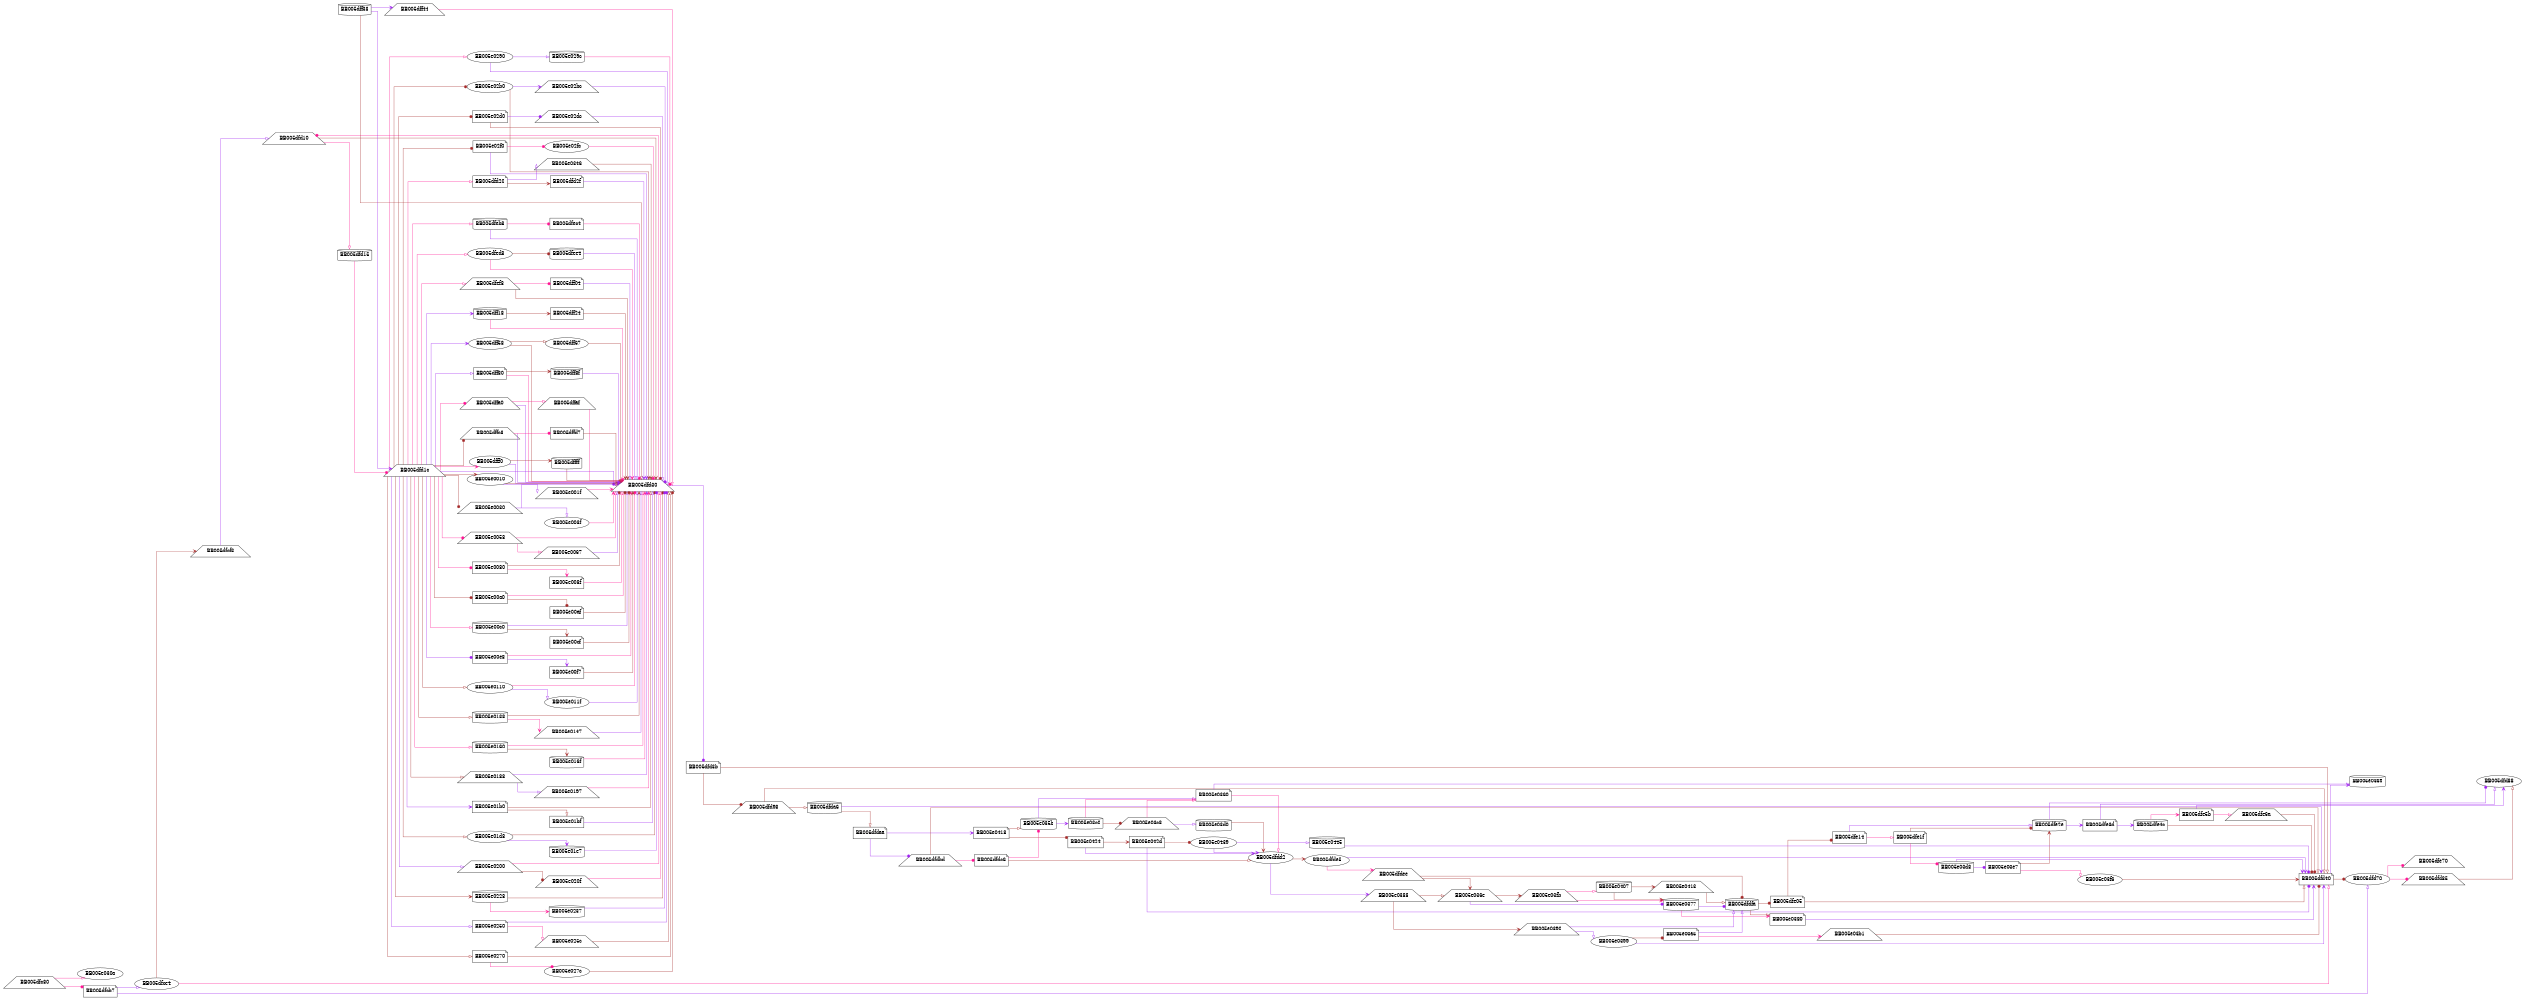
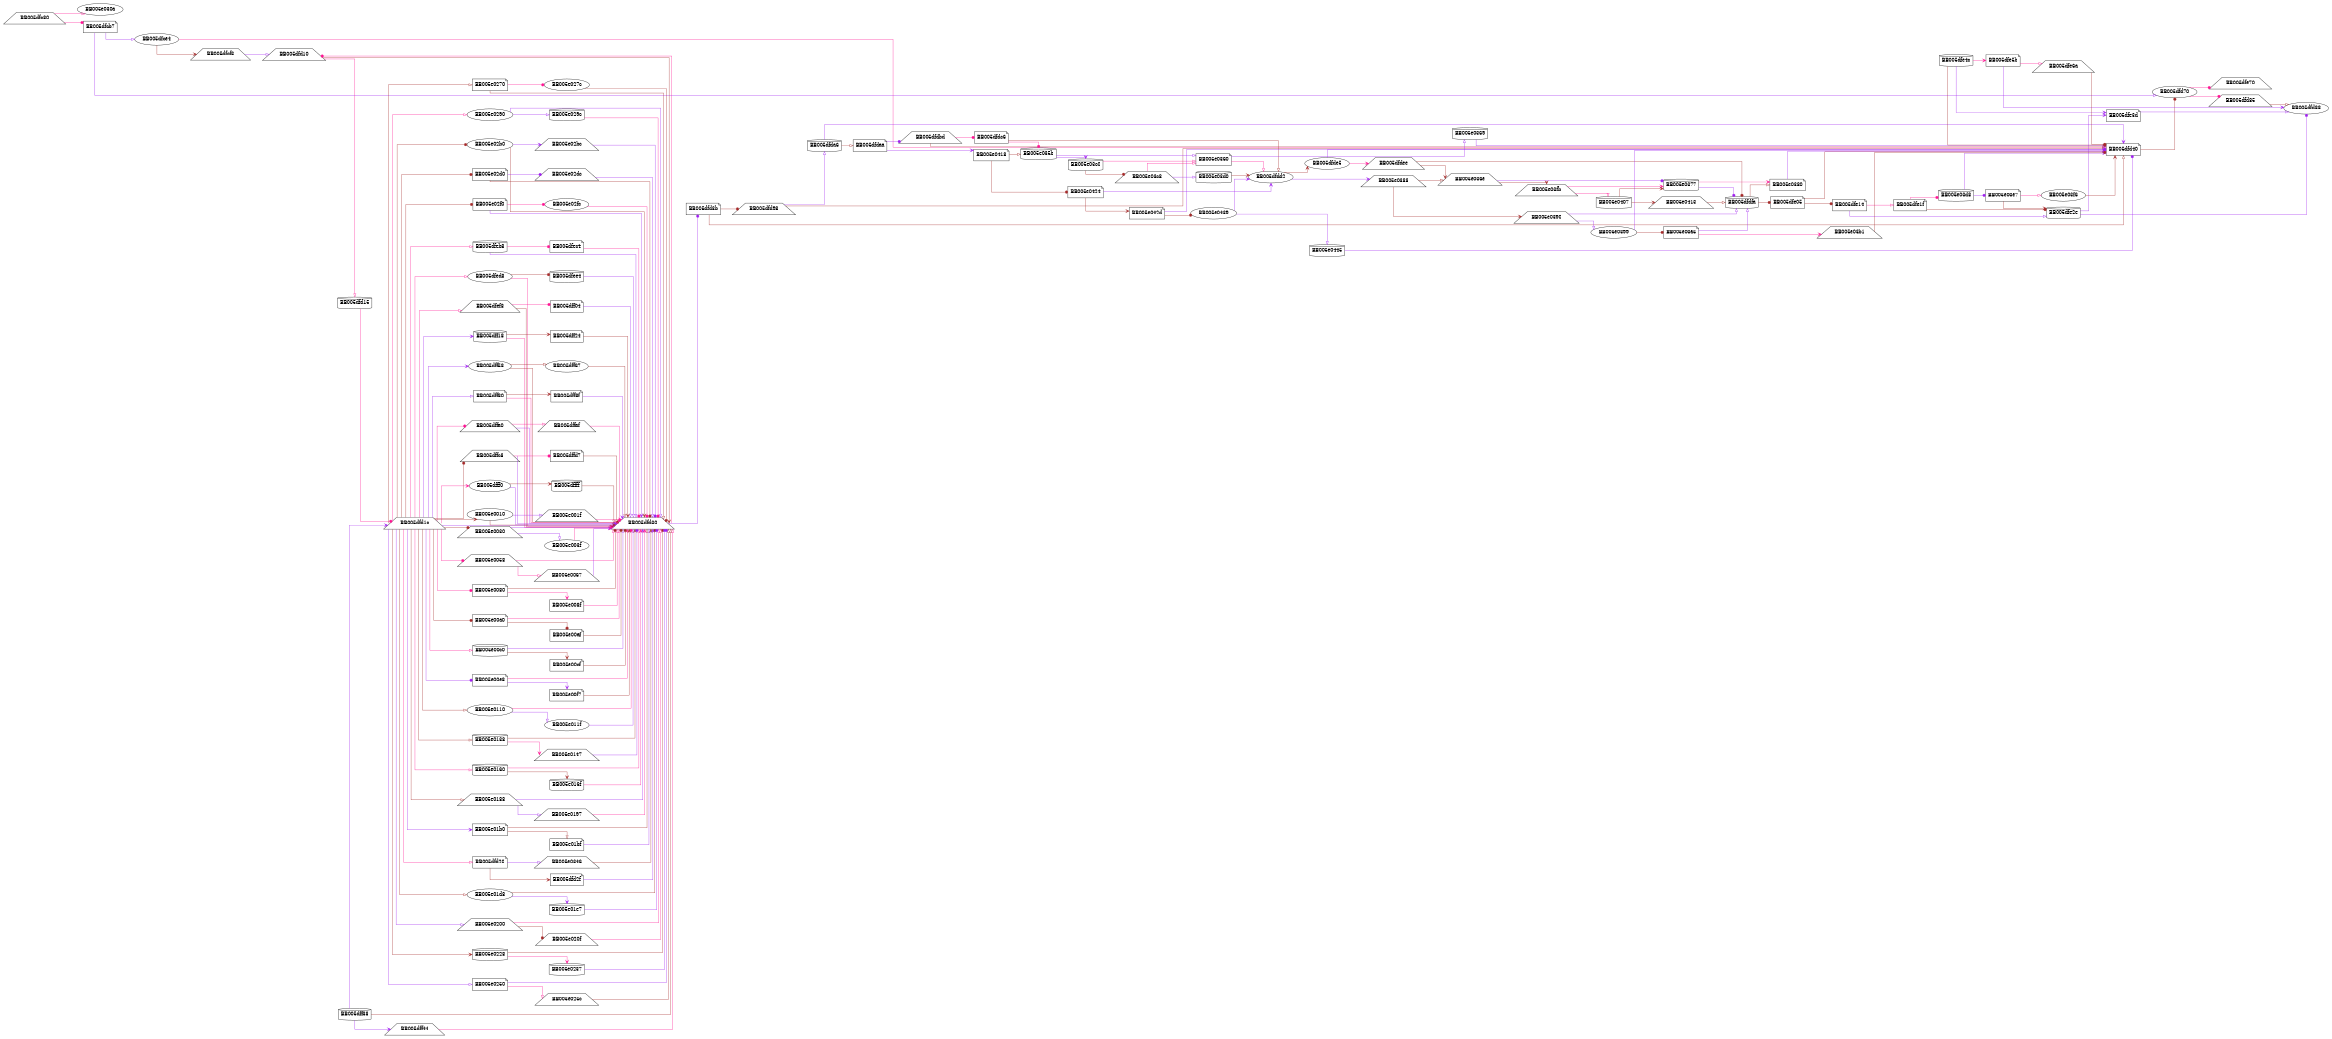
(567, 373) -> (567, 396)
(641, 645) -> (637, 672)
(797, 808) -> (824, 200)
(2330, 821) -> (1786, 146)
(2124, 825) -> (2006, 113)
